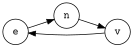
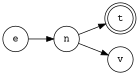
none -> (120, 18)
(70, 35) -> none
